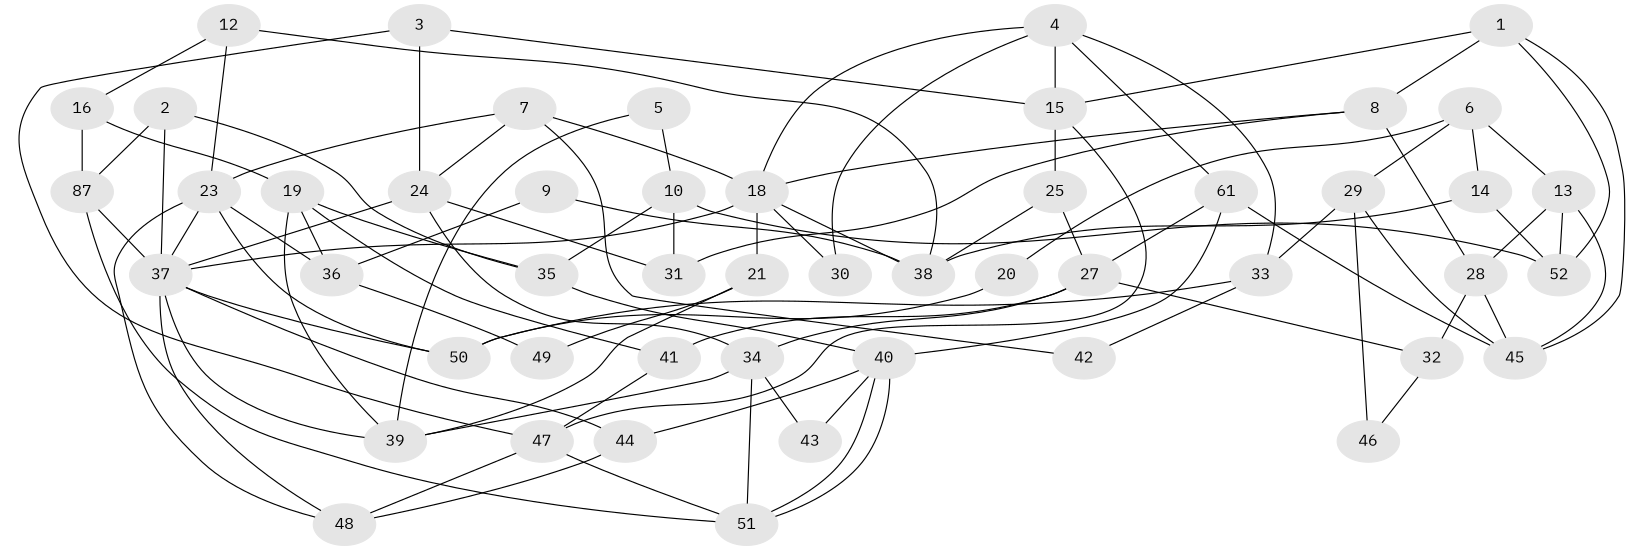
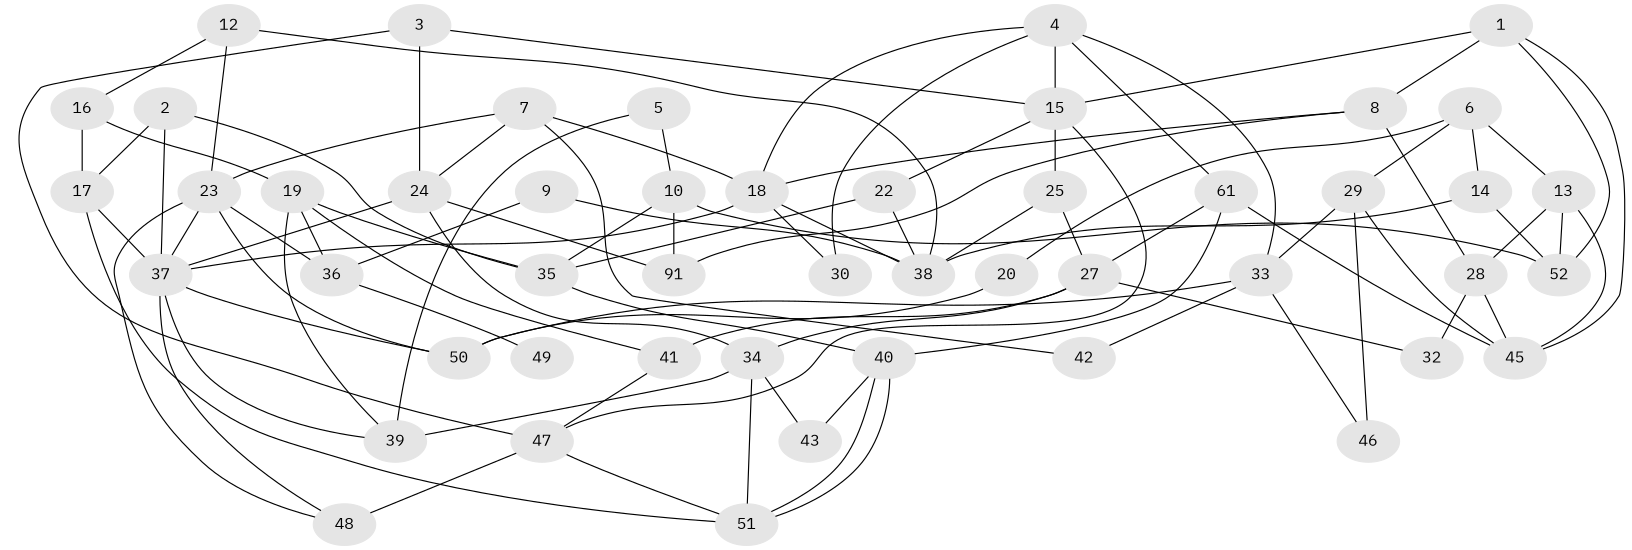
(82, 192) -> (82, 192)
none -> (884, 192)
(674, 275) -> (674, 275)
(757, 275) -> none
(1400, 400) -> (1315, 358)
(625, 441) -> none
